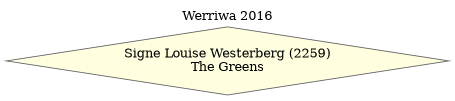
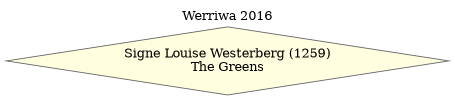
(228, 61) -> (228, 61)
